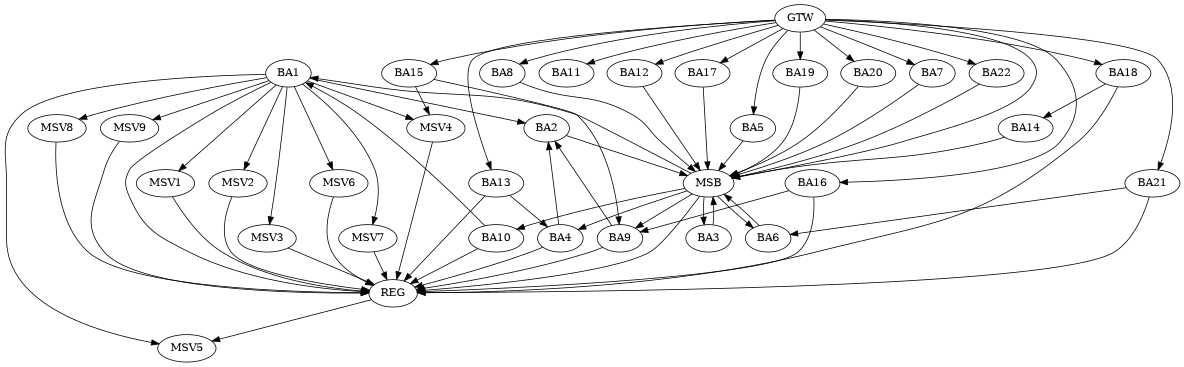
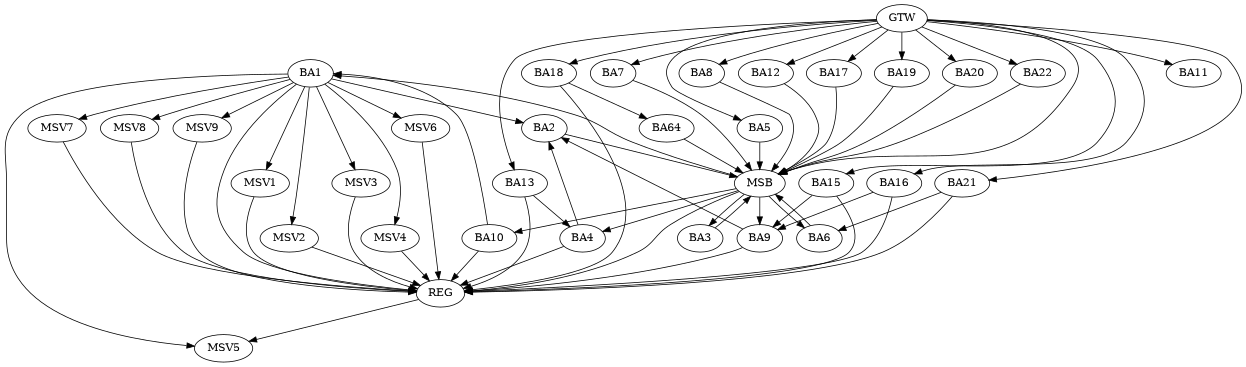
(420, 97) -> (694, 281)
(1026, 128) -> (667, 128)
